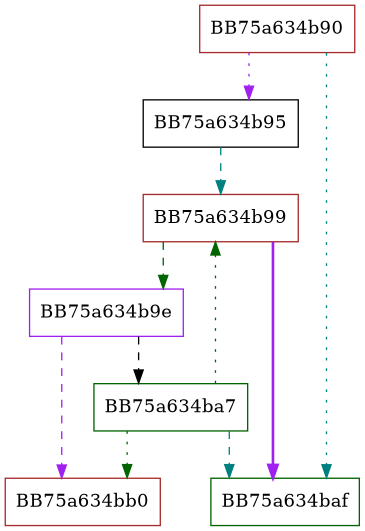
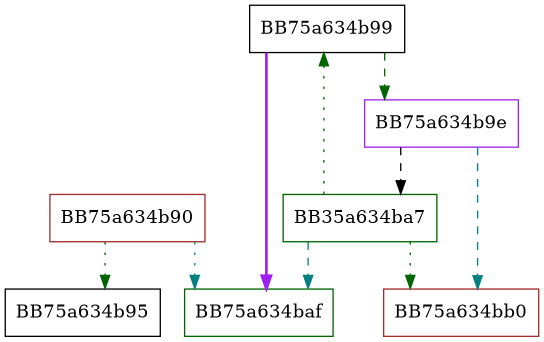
(249, 69) -> (105, 259)
(221, 164) -> none
(221, 218) -> (327, 29)
(62, 401) -> (478, 212)
(171, 407) -> (360, 218)
